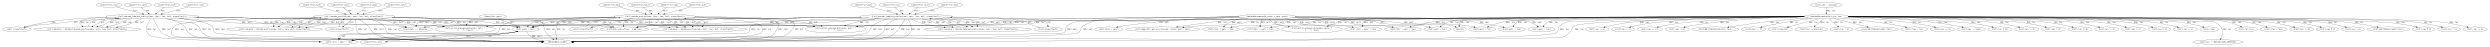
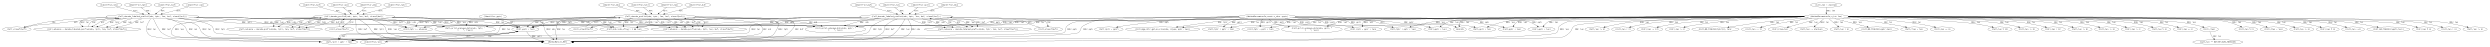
(2042, 18) -> (2211, 36)
(1971, 29) -> none
